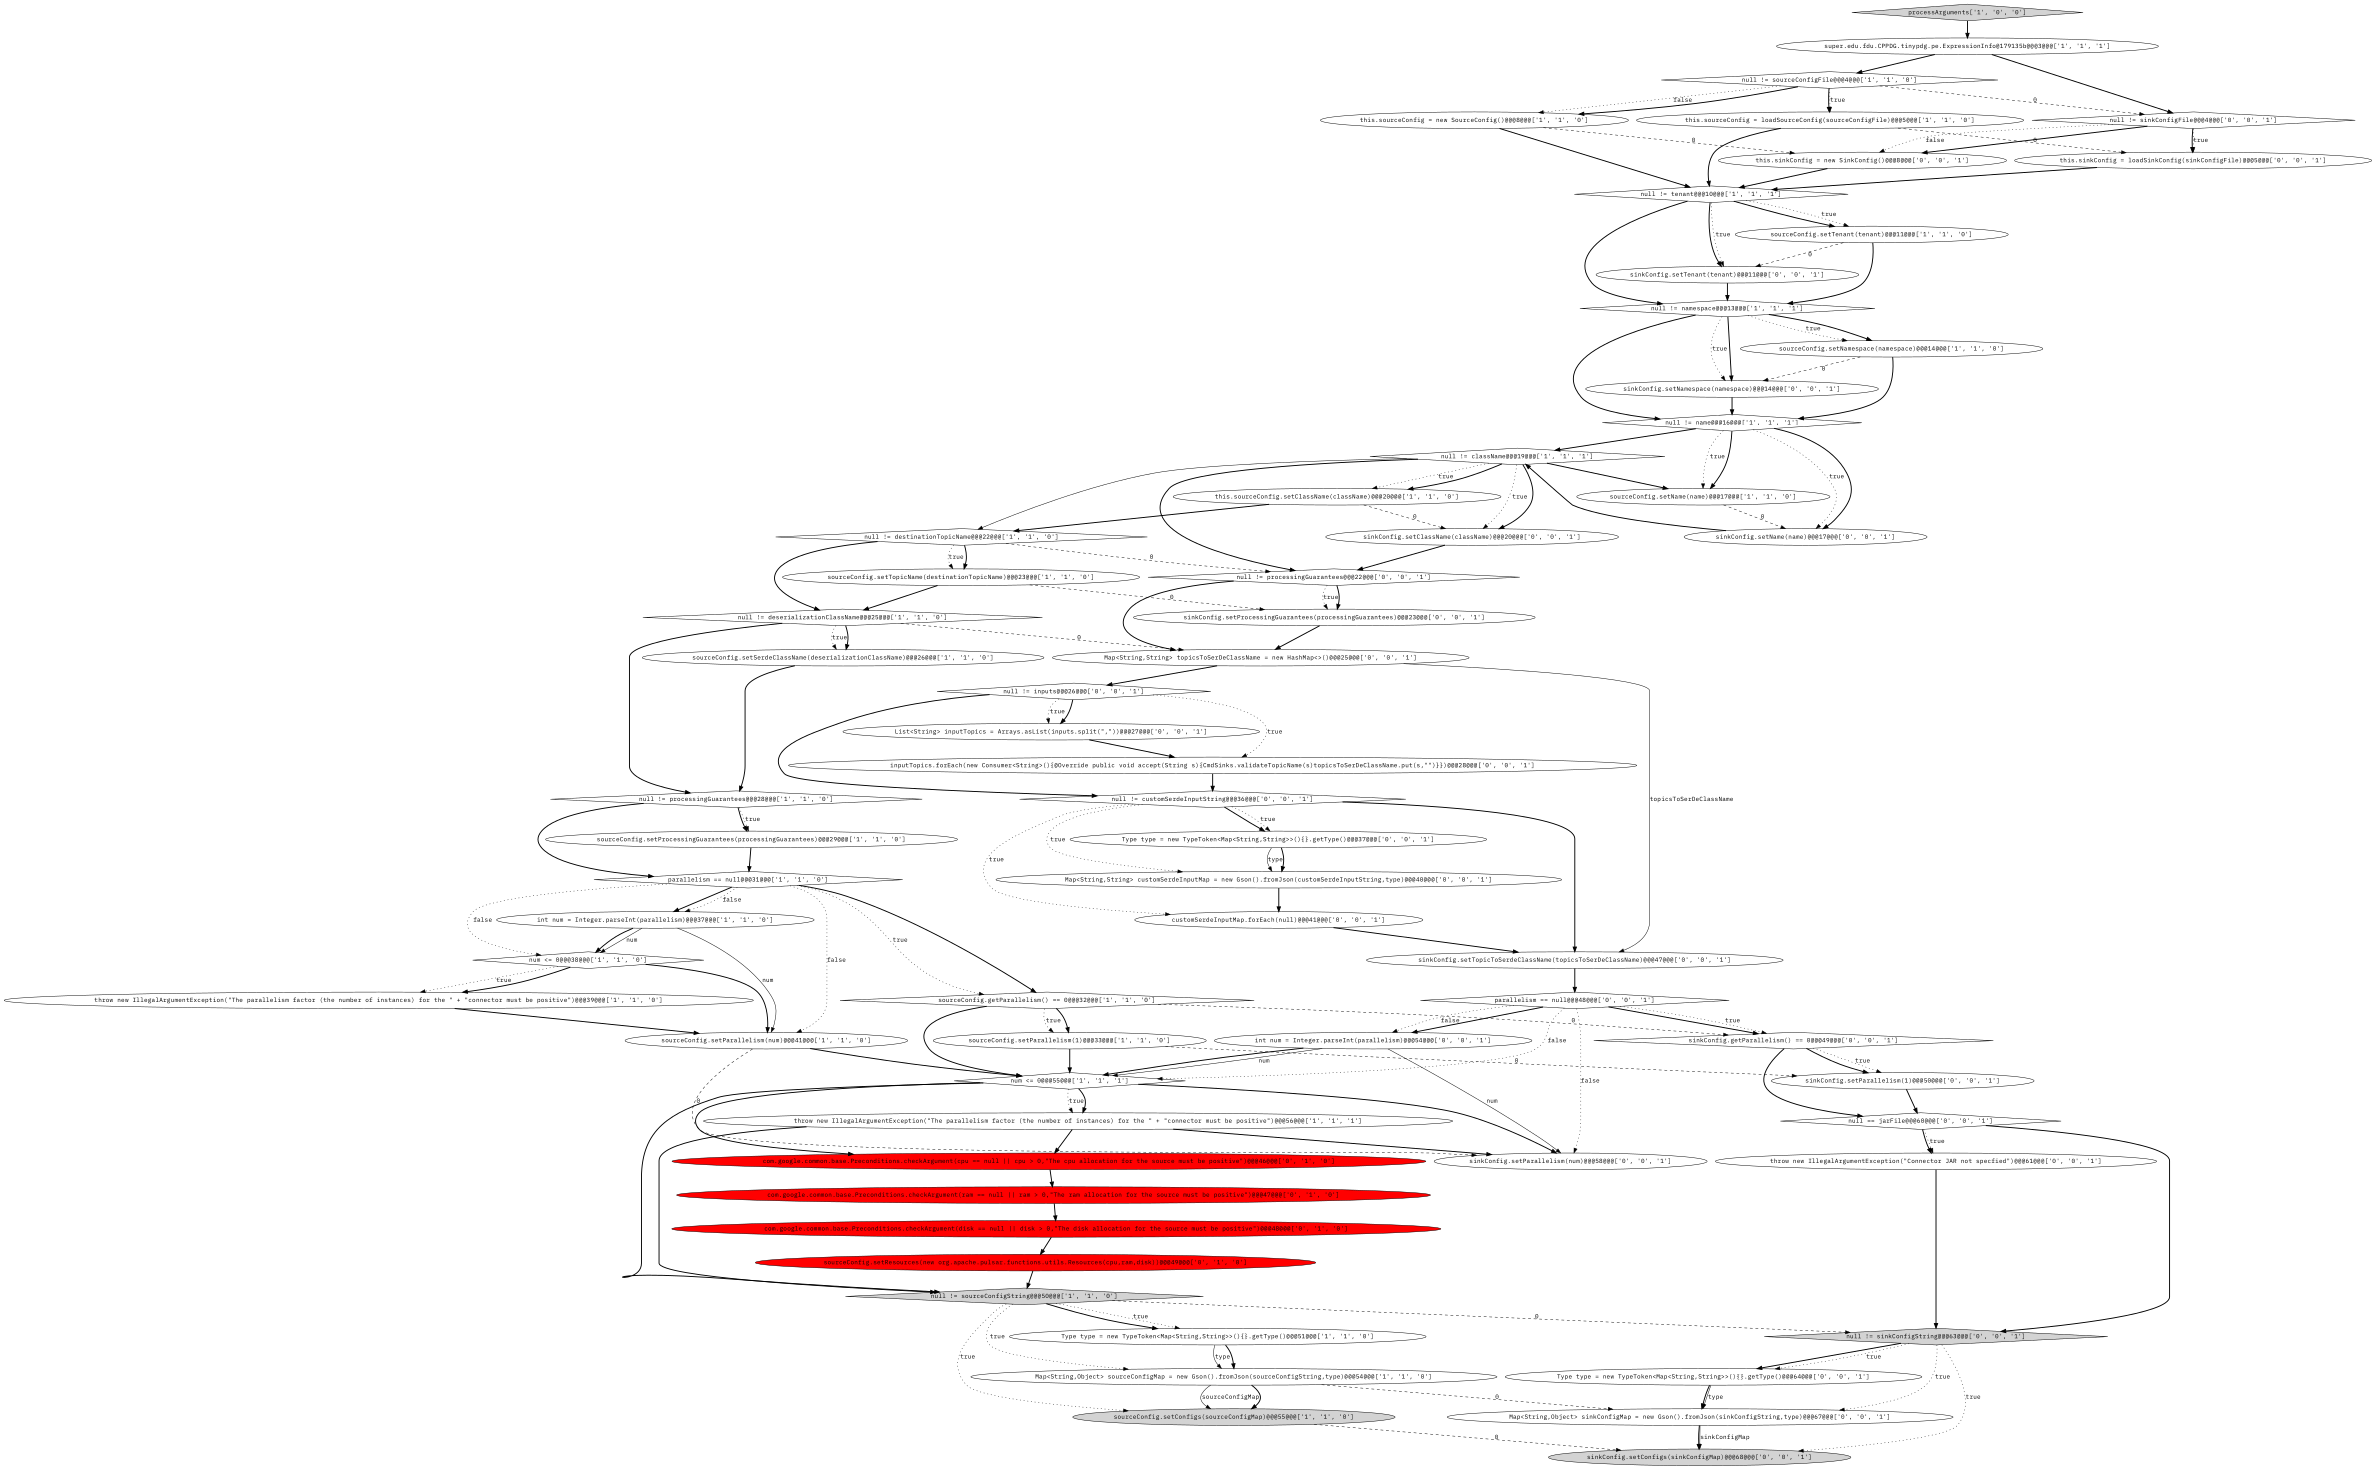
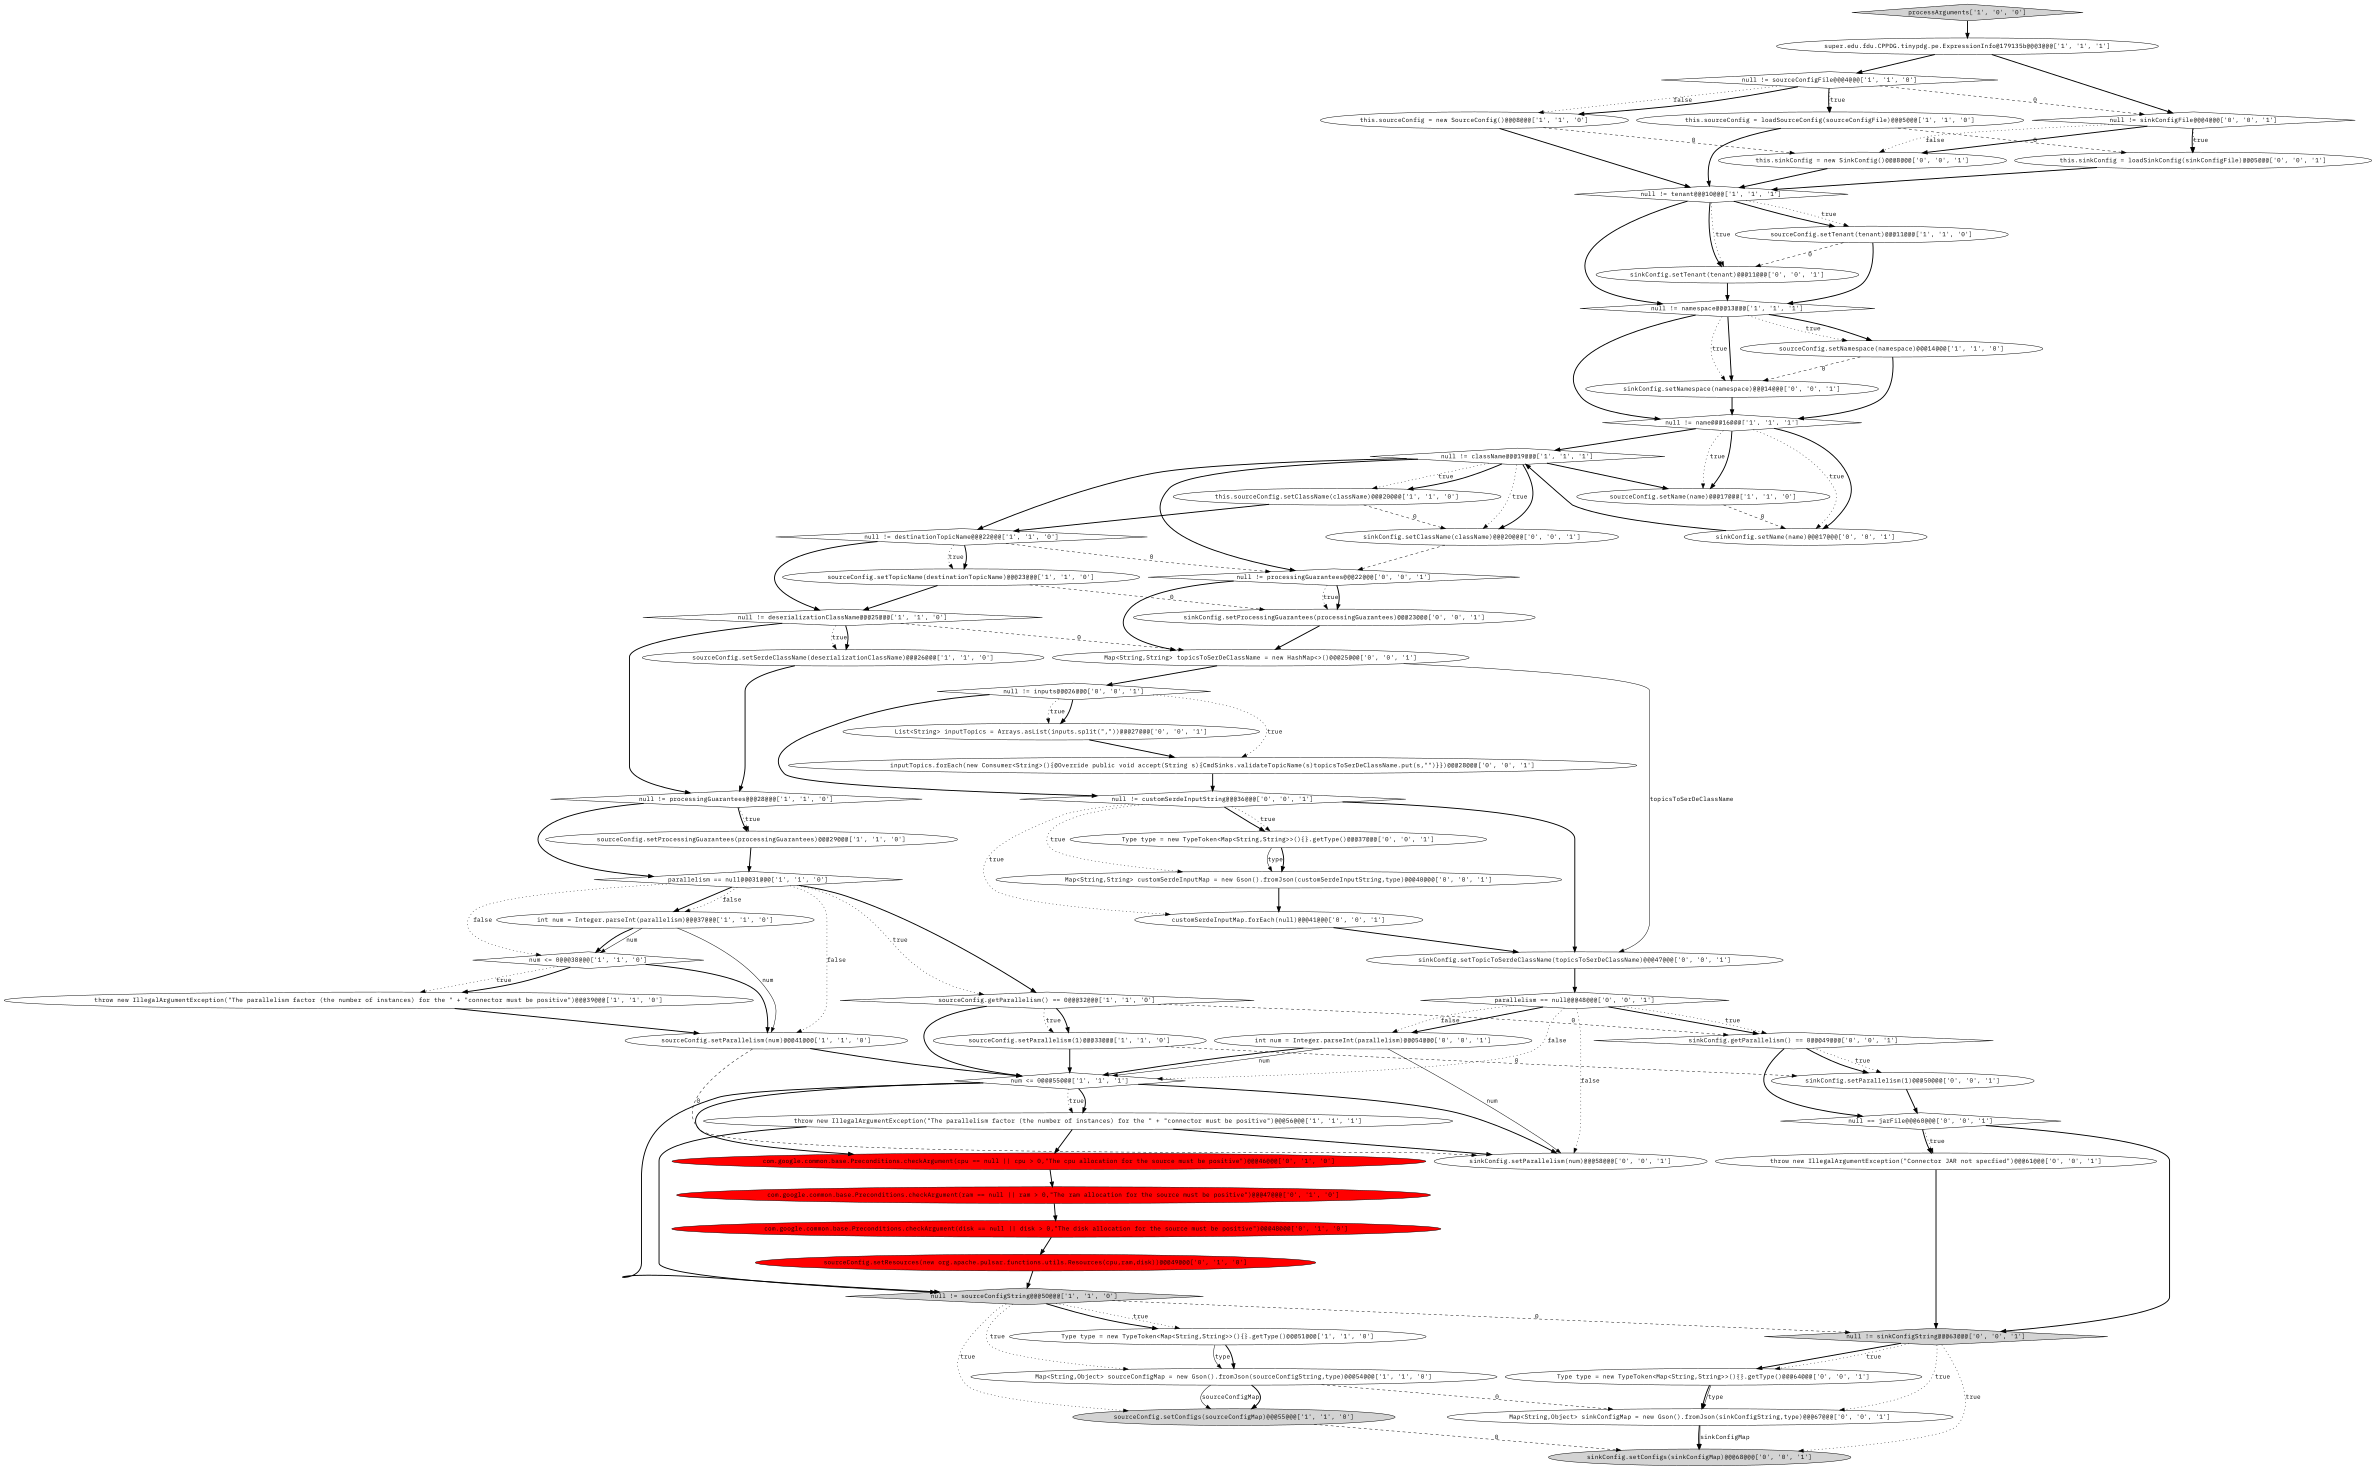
(1190, 469) -> (1190, 469)
(1404, 557) -> (1404, 557)
